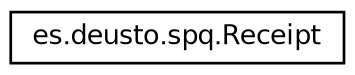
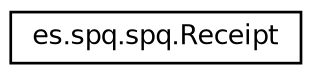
(177, 38) -> (156, 38)
